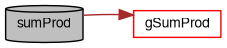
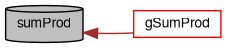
(101, 15) -> (115, 33)
